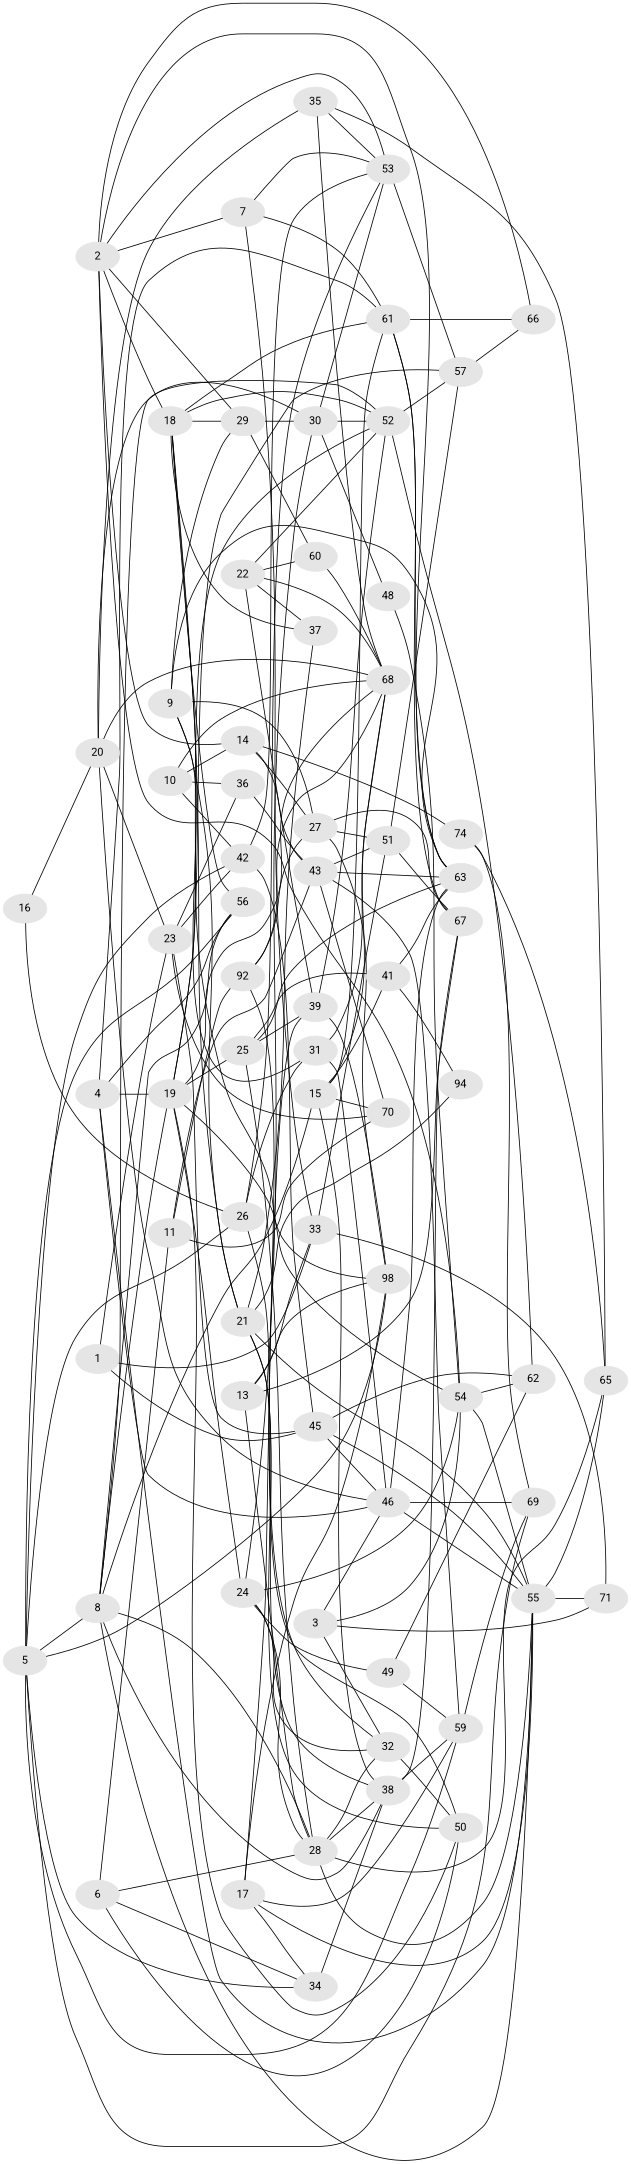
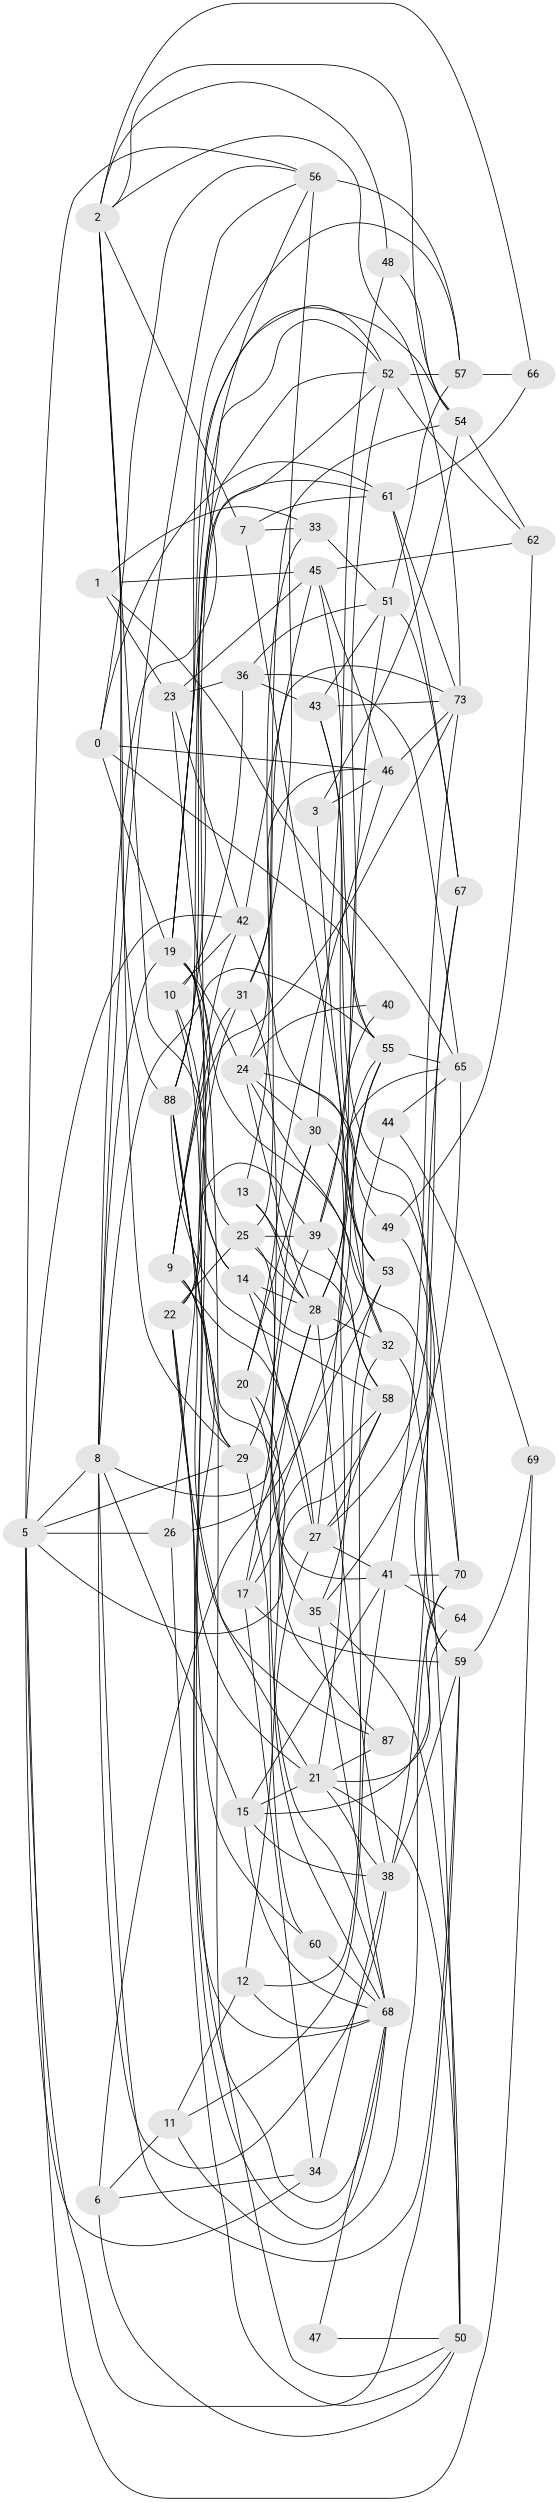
(242, 106) -> (262, 84)
(421, 262) -> (431, 245)
(170, 421) -> (170, 1101)
(352, 421) -> none
none -> (290, 609)
none -> (310, 620)
(316, 631) -> (388, 1741)
(359, 728) -> (280, 1795)
(279, 806) -> (279, 1295)
none -> (423, 815)
(461, 834) -> (388, 1123)
none -> (302, 845)
(134, 846) -> none
(461, 878) -> (461, 700)
(25, 909) -> none
(243, 976) -> (243, 1982)
none -> (388, 1005)
(221, 1030) -> (347, 1963)
(461, 1085) -> (461, 1619)
none -> (198, 1093)
(98, 1094) -> (98, 744)
(428, 1234) -> none
none -> (209, 1271)
(388, 1279) -> (388, 1399)
none -> (134, 1496)
(503, 1496) -> none
(461, 1503) -> none
(461, 1551) -> none
none -> (352, 1557)
none -> (425, 1575)
(606, 1599) -> none
none -> (441, 1884)
none -> (199, 2222)
none -> (316, 2339)
